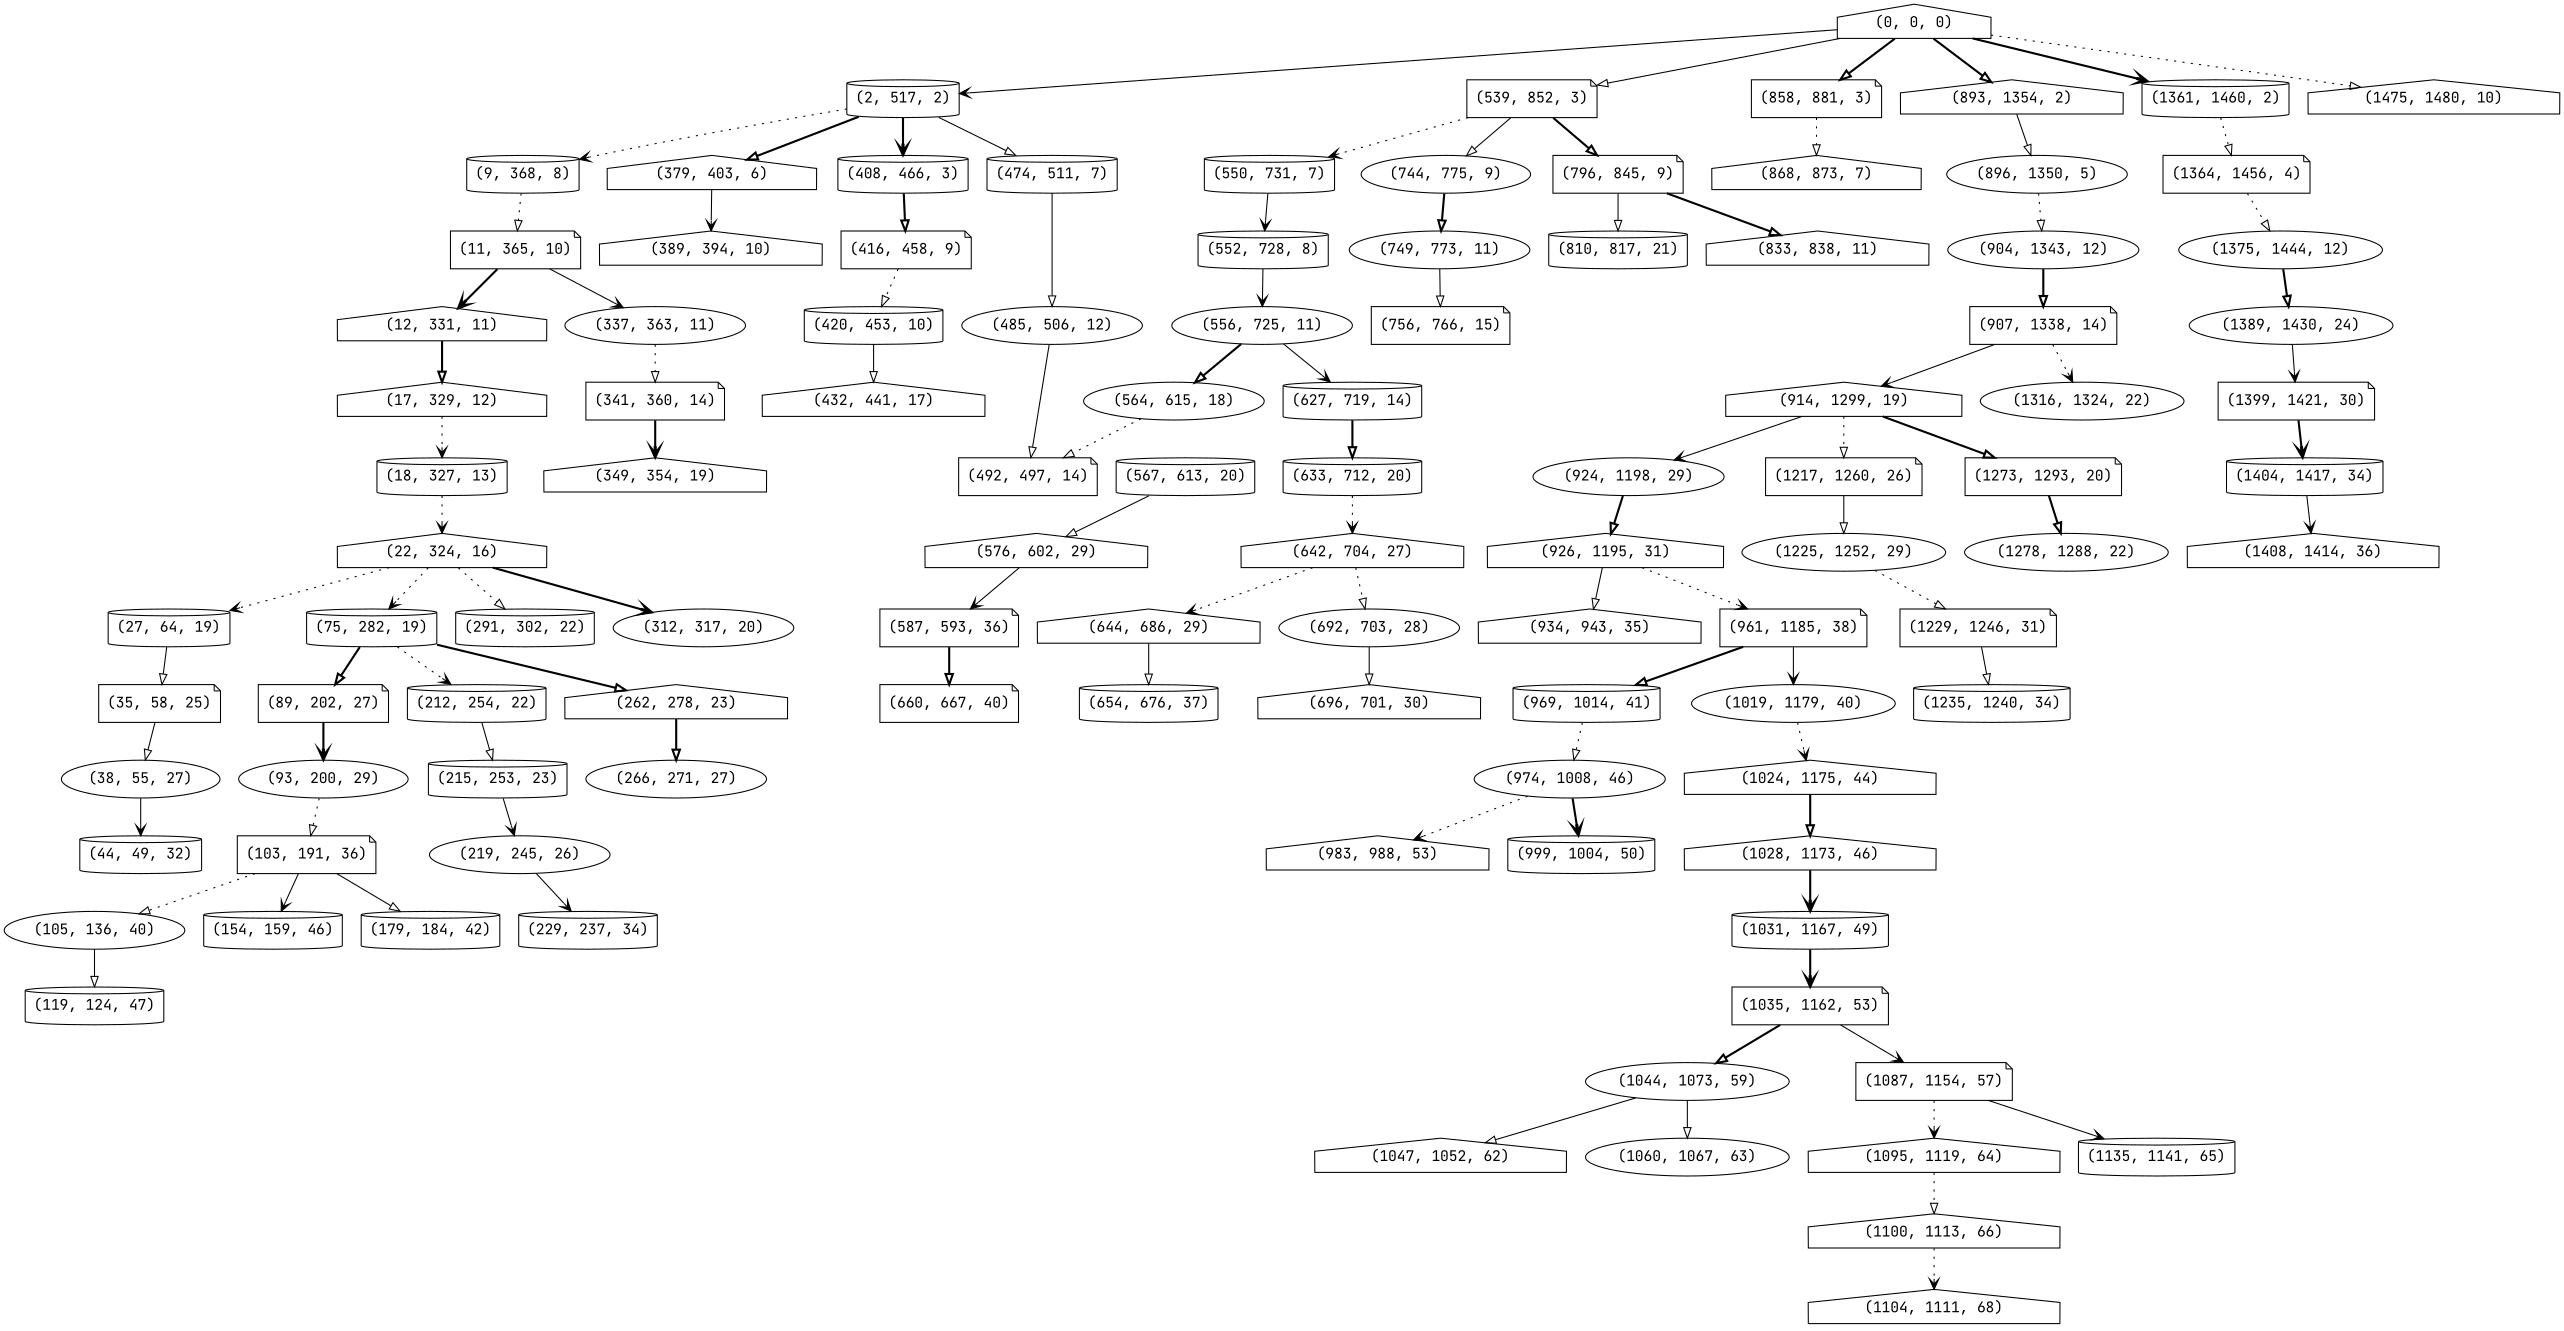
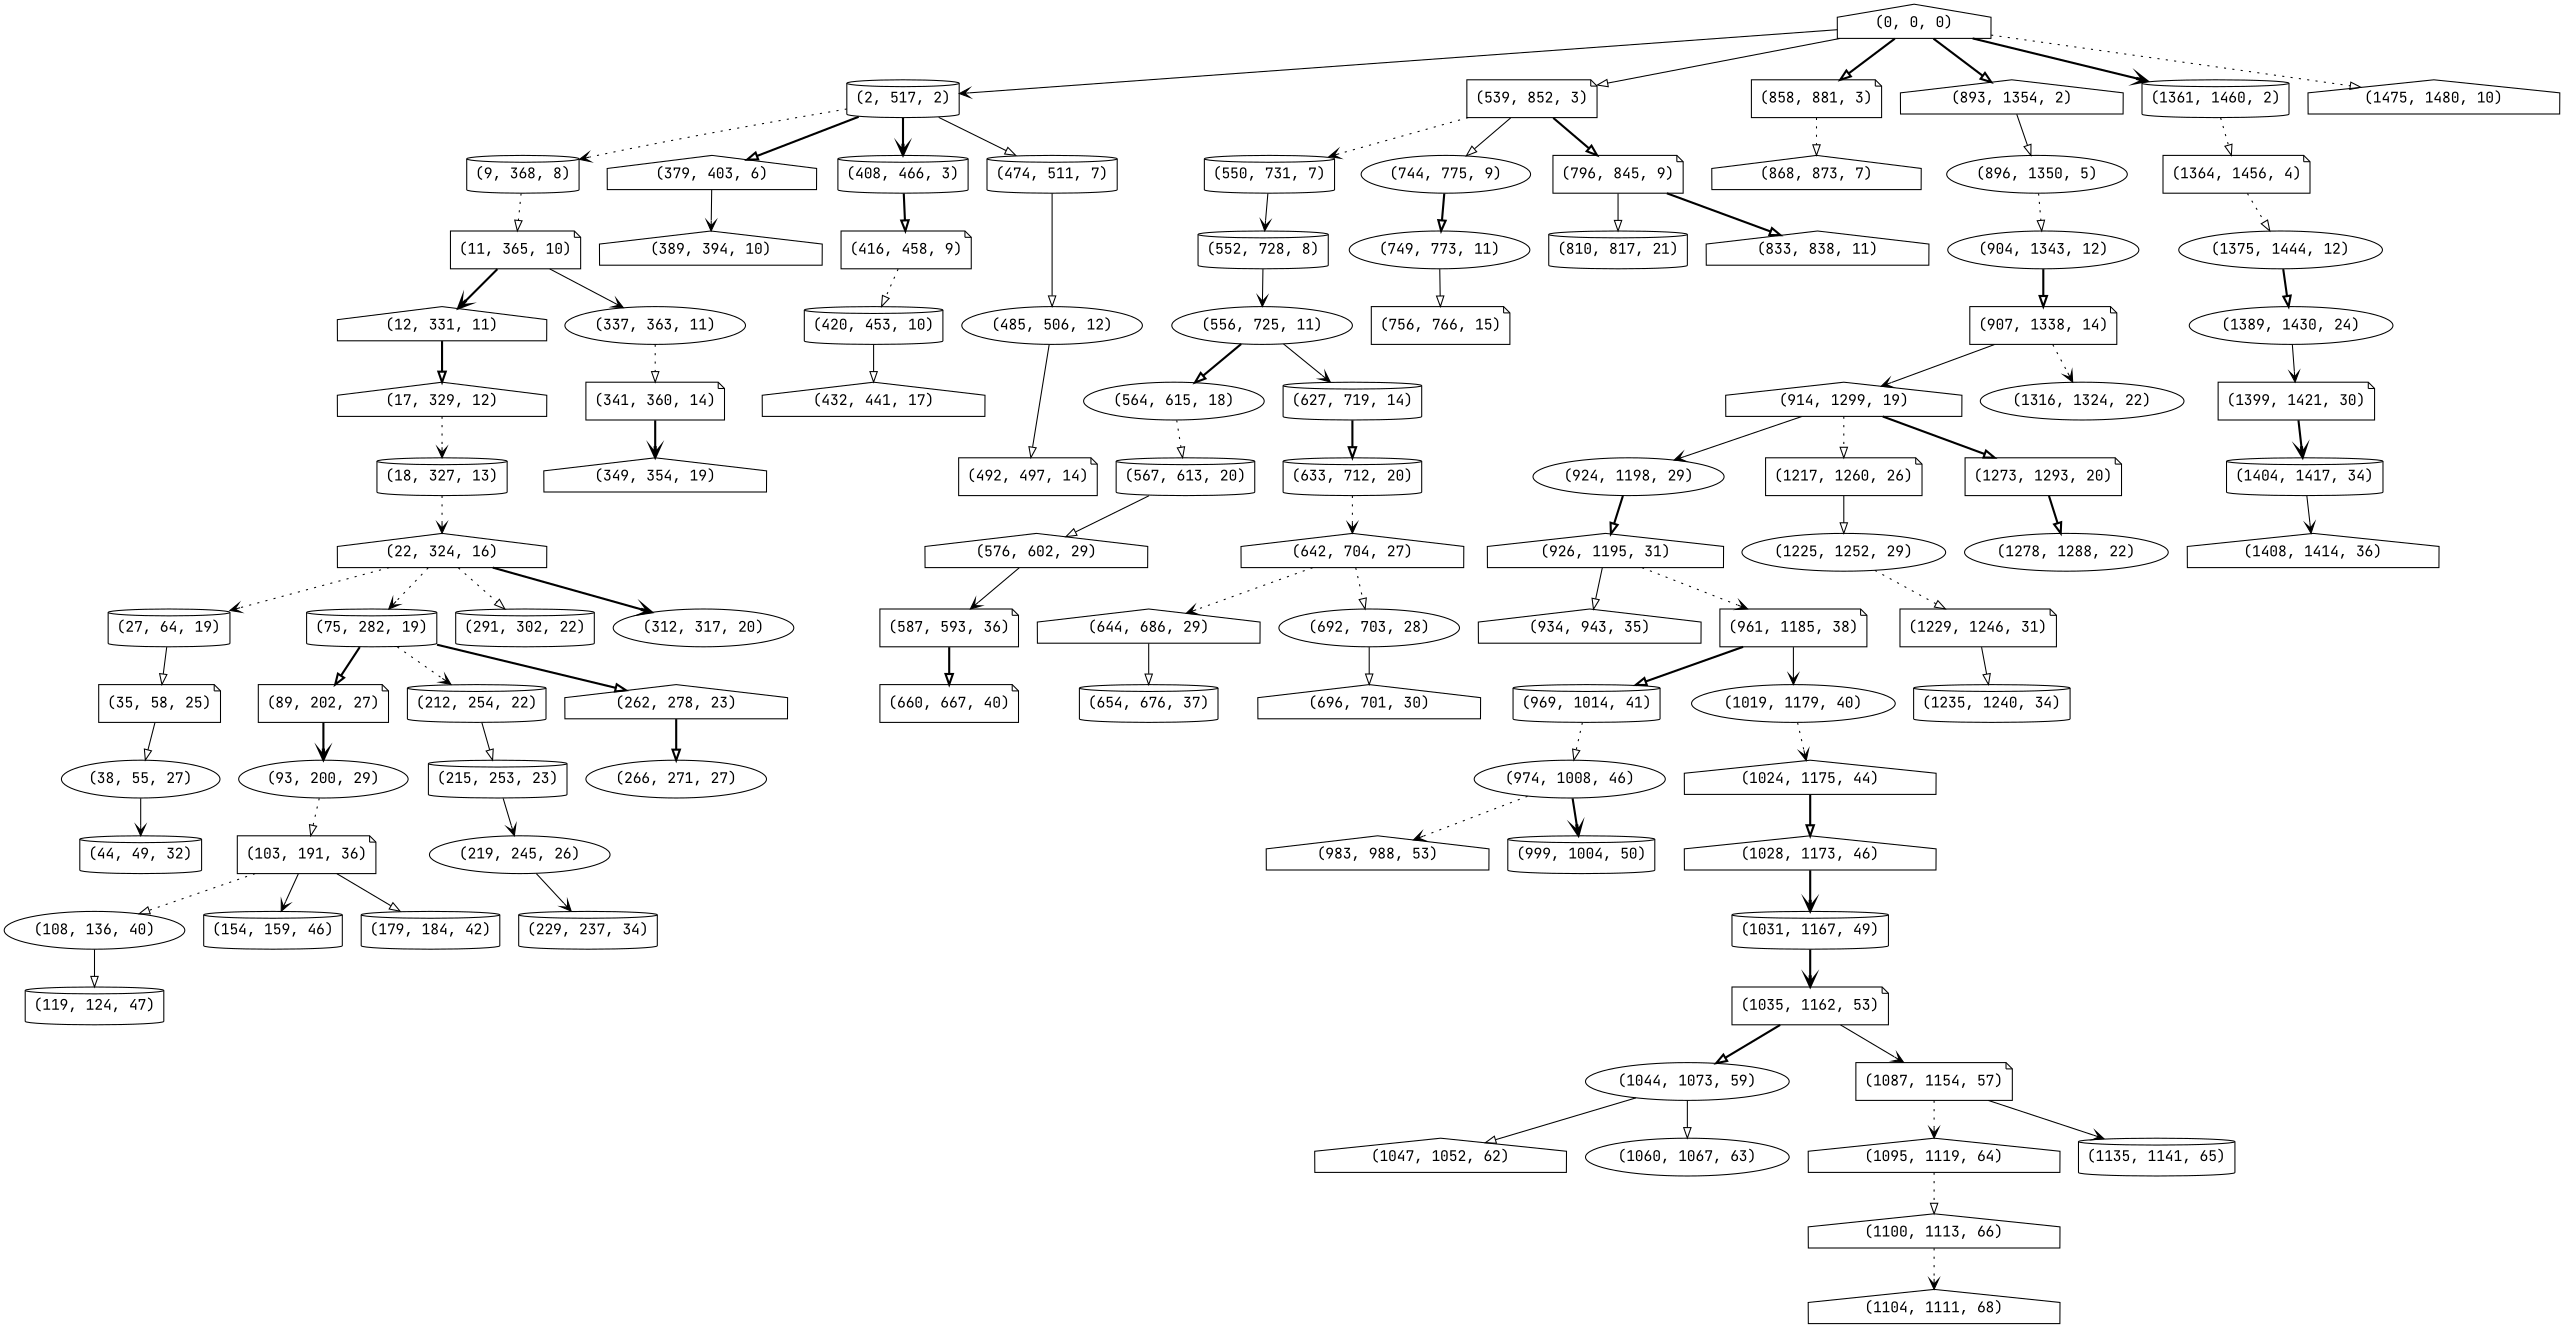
(1107, 436) -> (1179, 434)
(94, 930) -> (94, 930)
